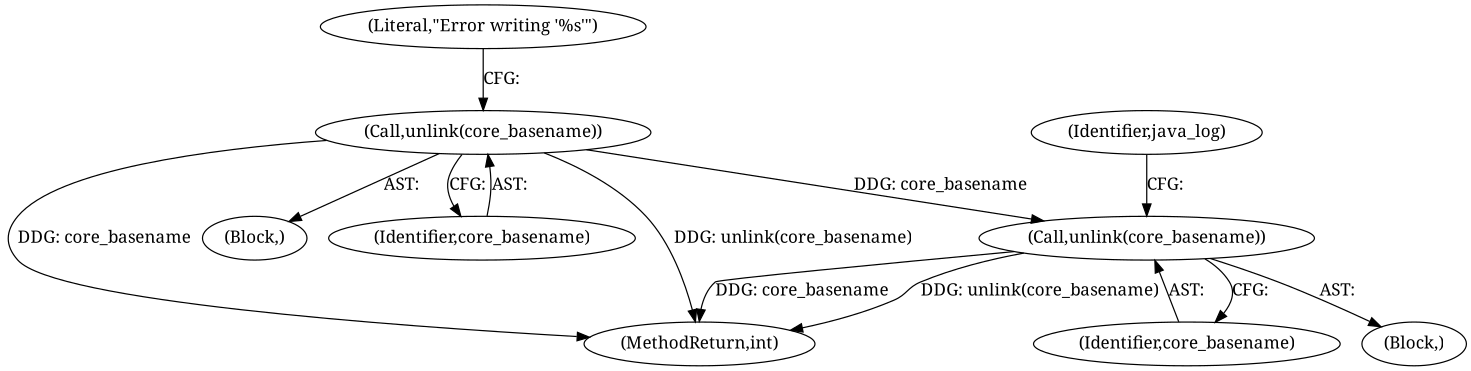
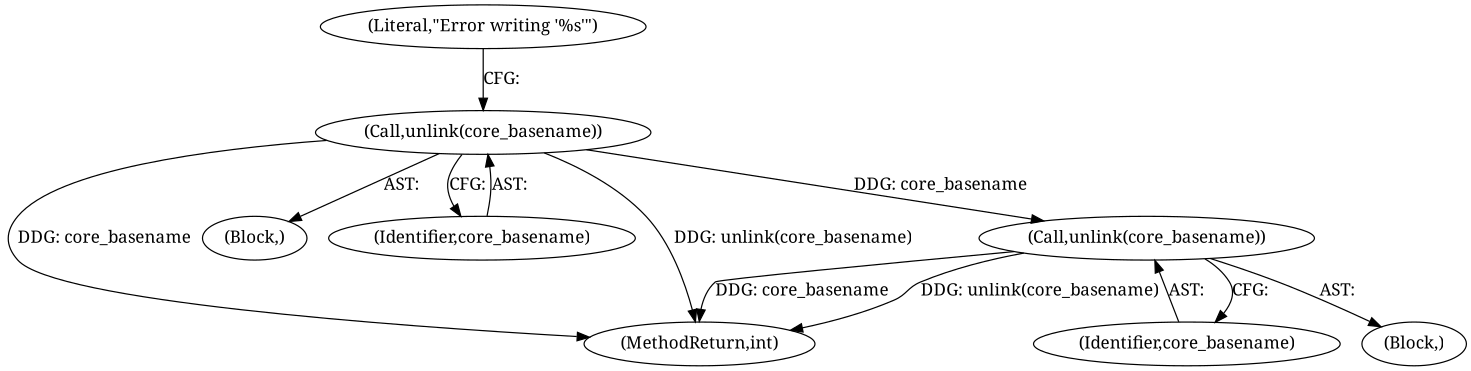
(1147, 132) -> none
